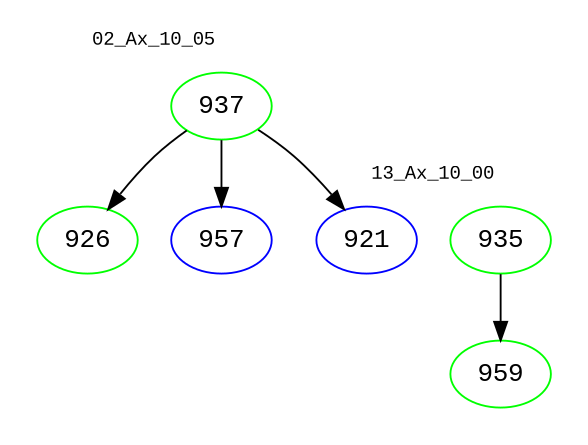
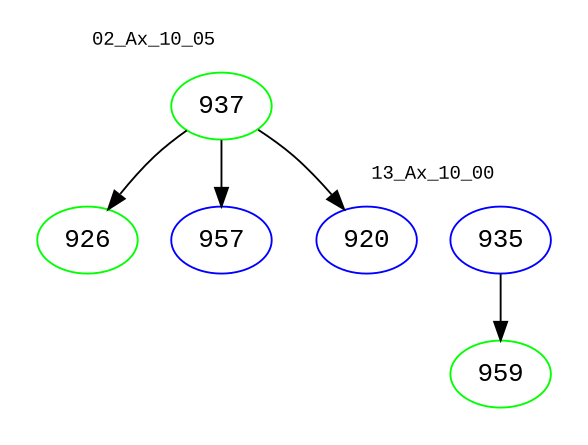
(367, 240) -> (367, 240)
(501, 240) -> (501, 240)
